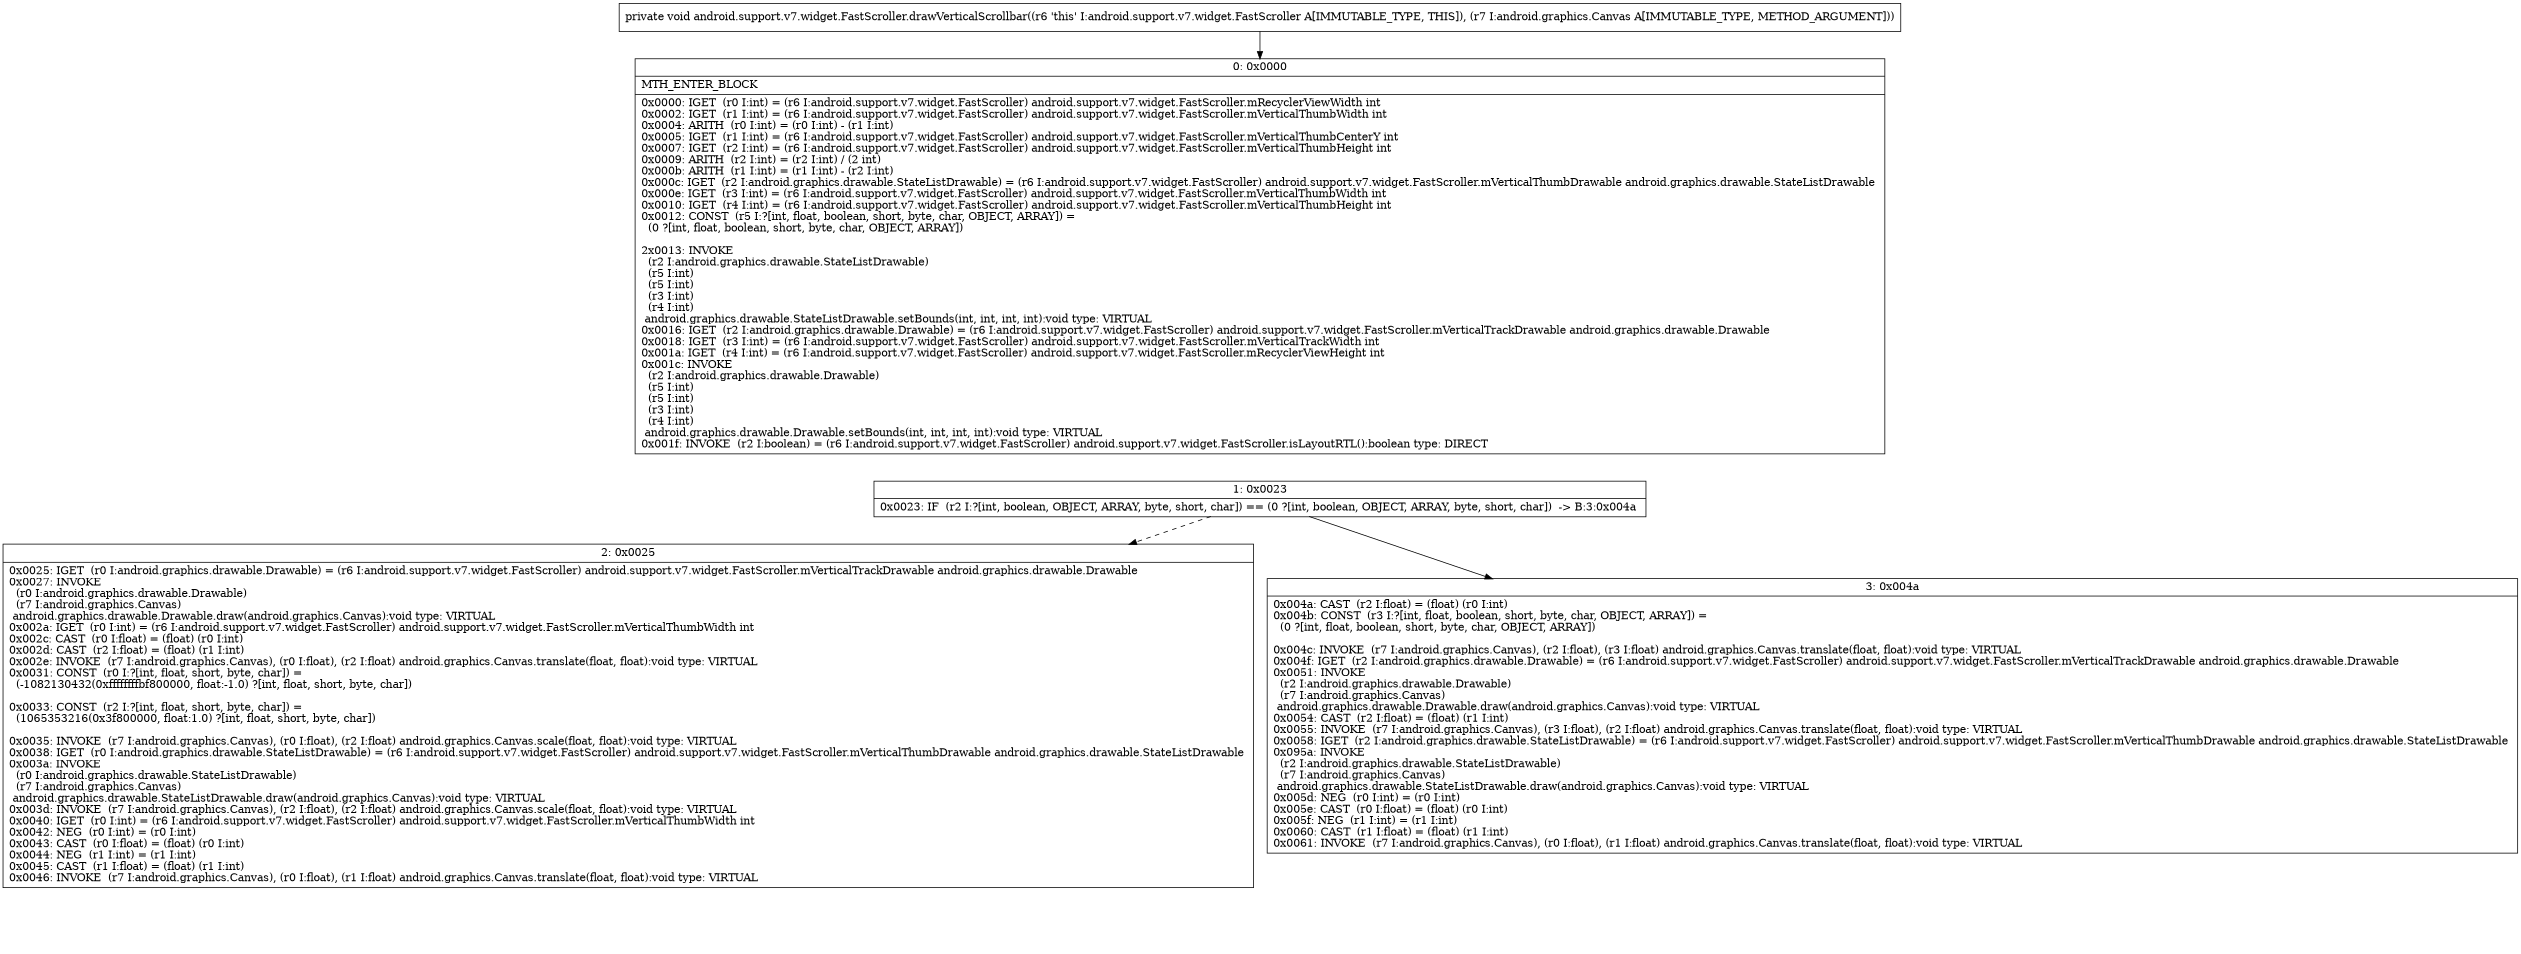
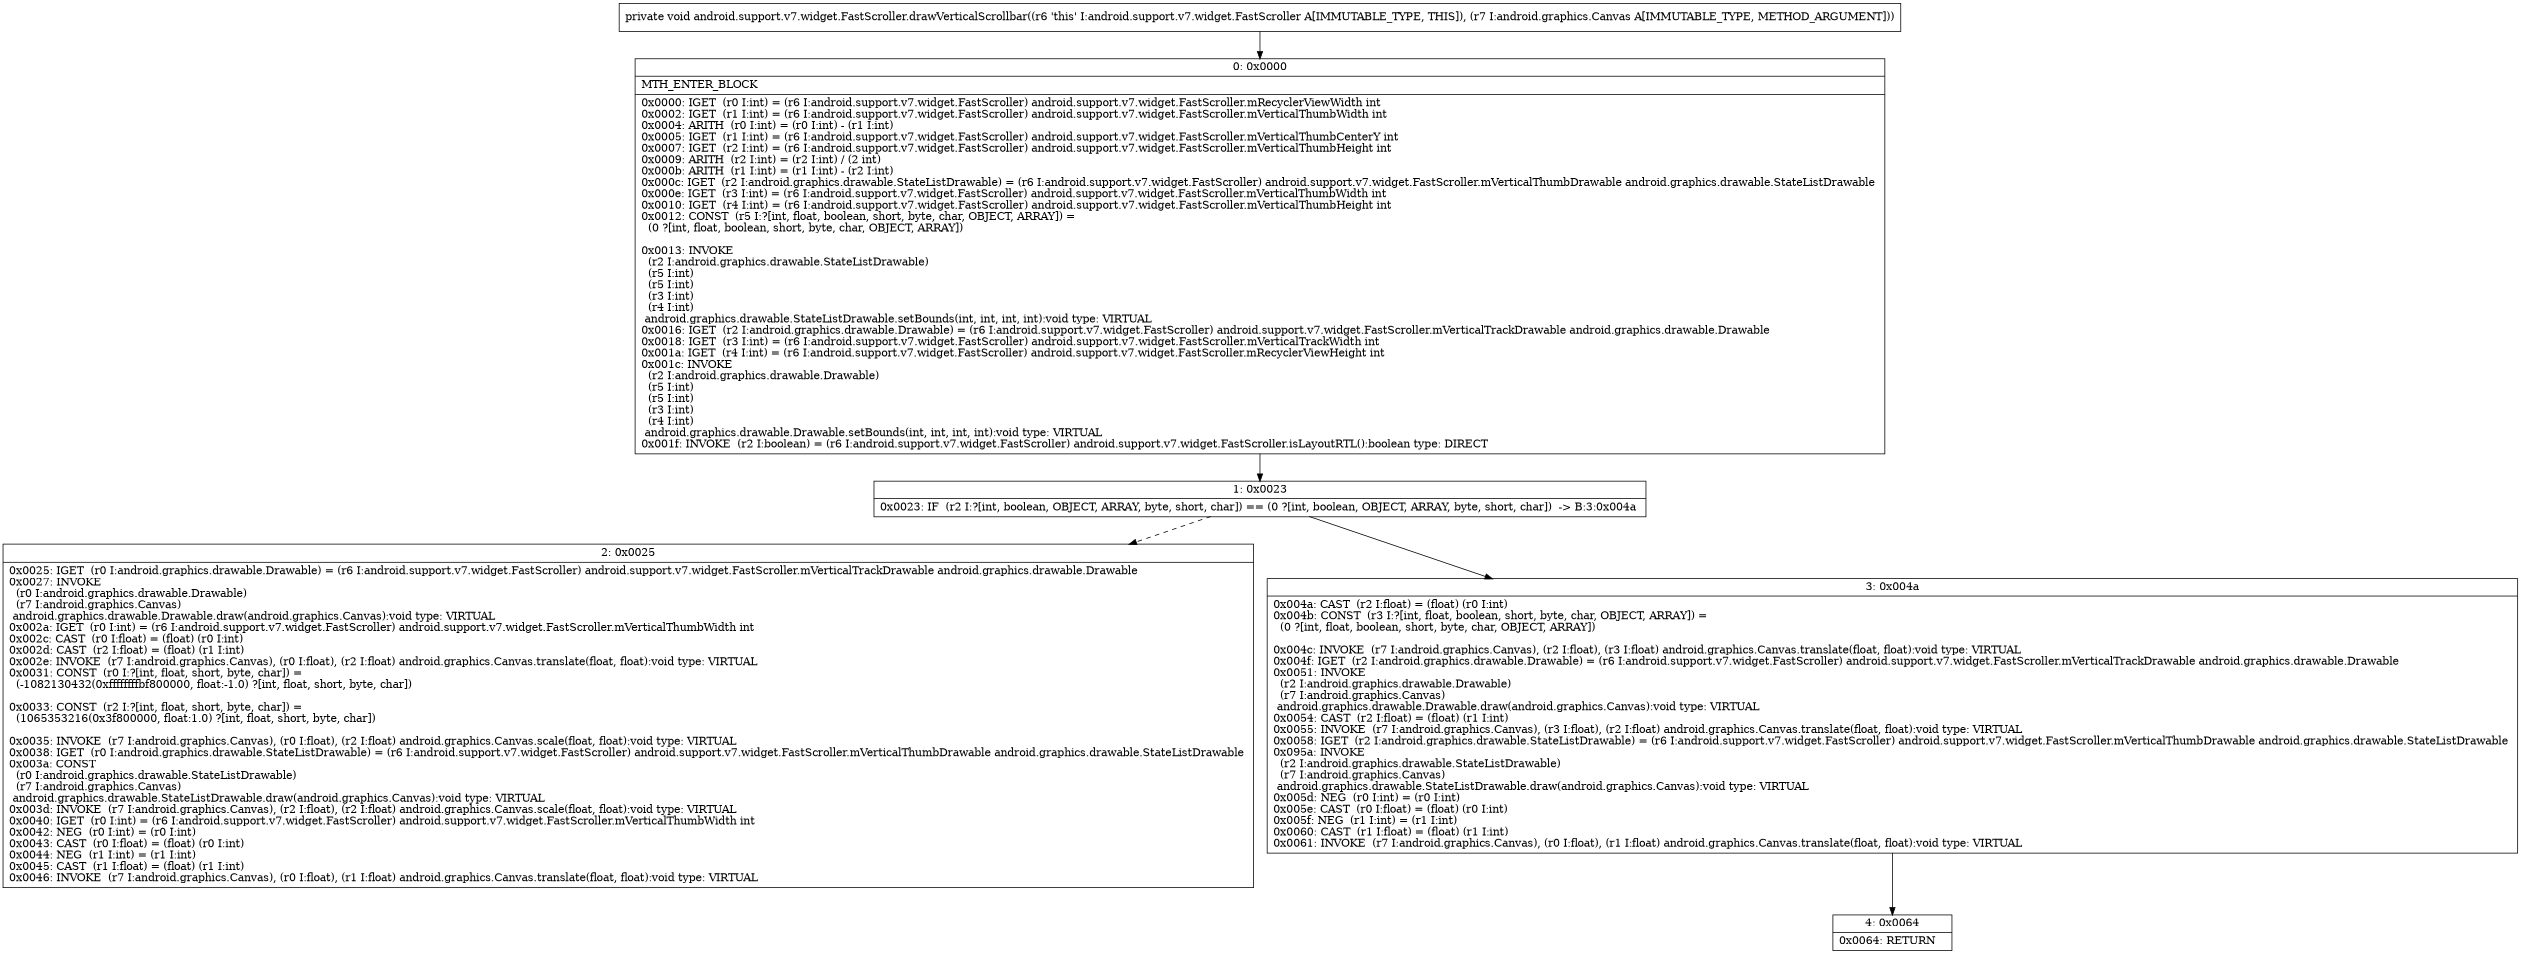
(691, 251) -> (691, 251)
none -> (1260, 464)
(58, 764) -> (56, 764)
none -> (1892, 933)
